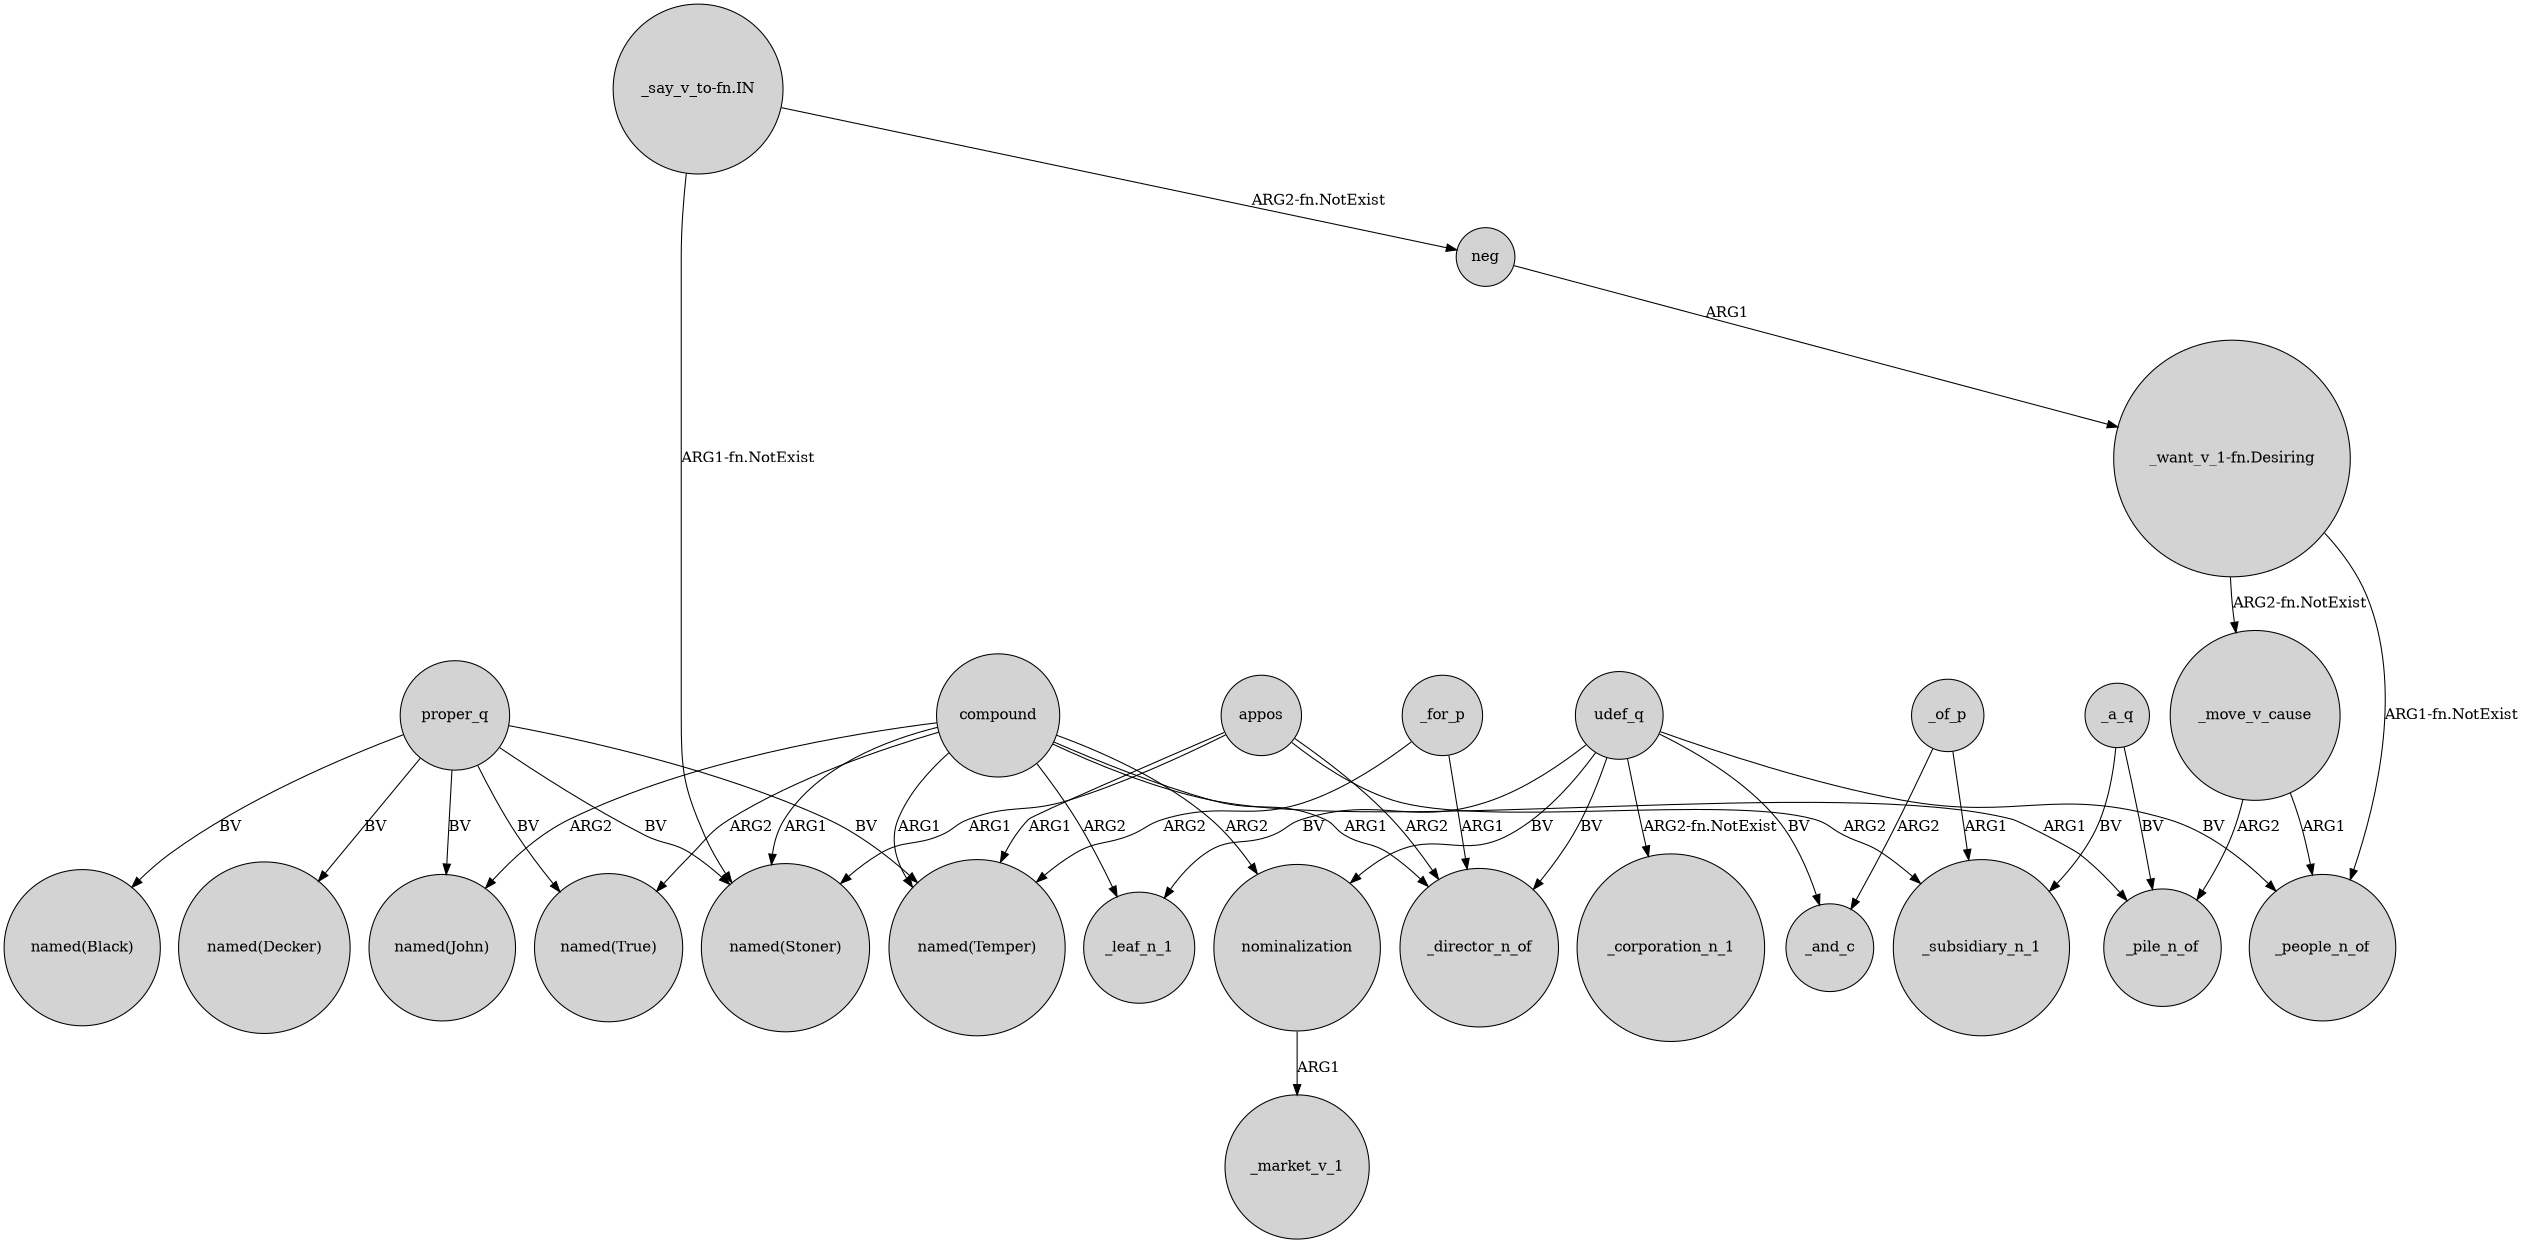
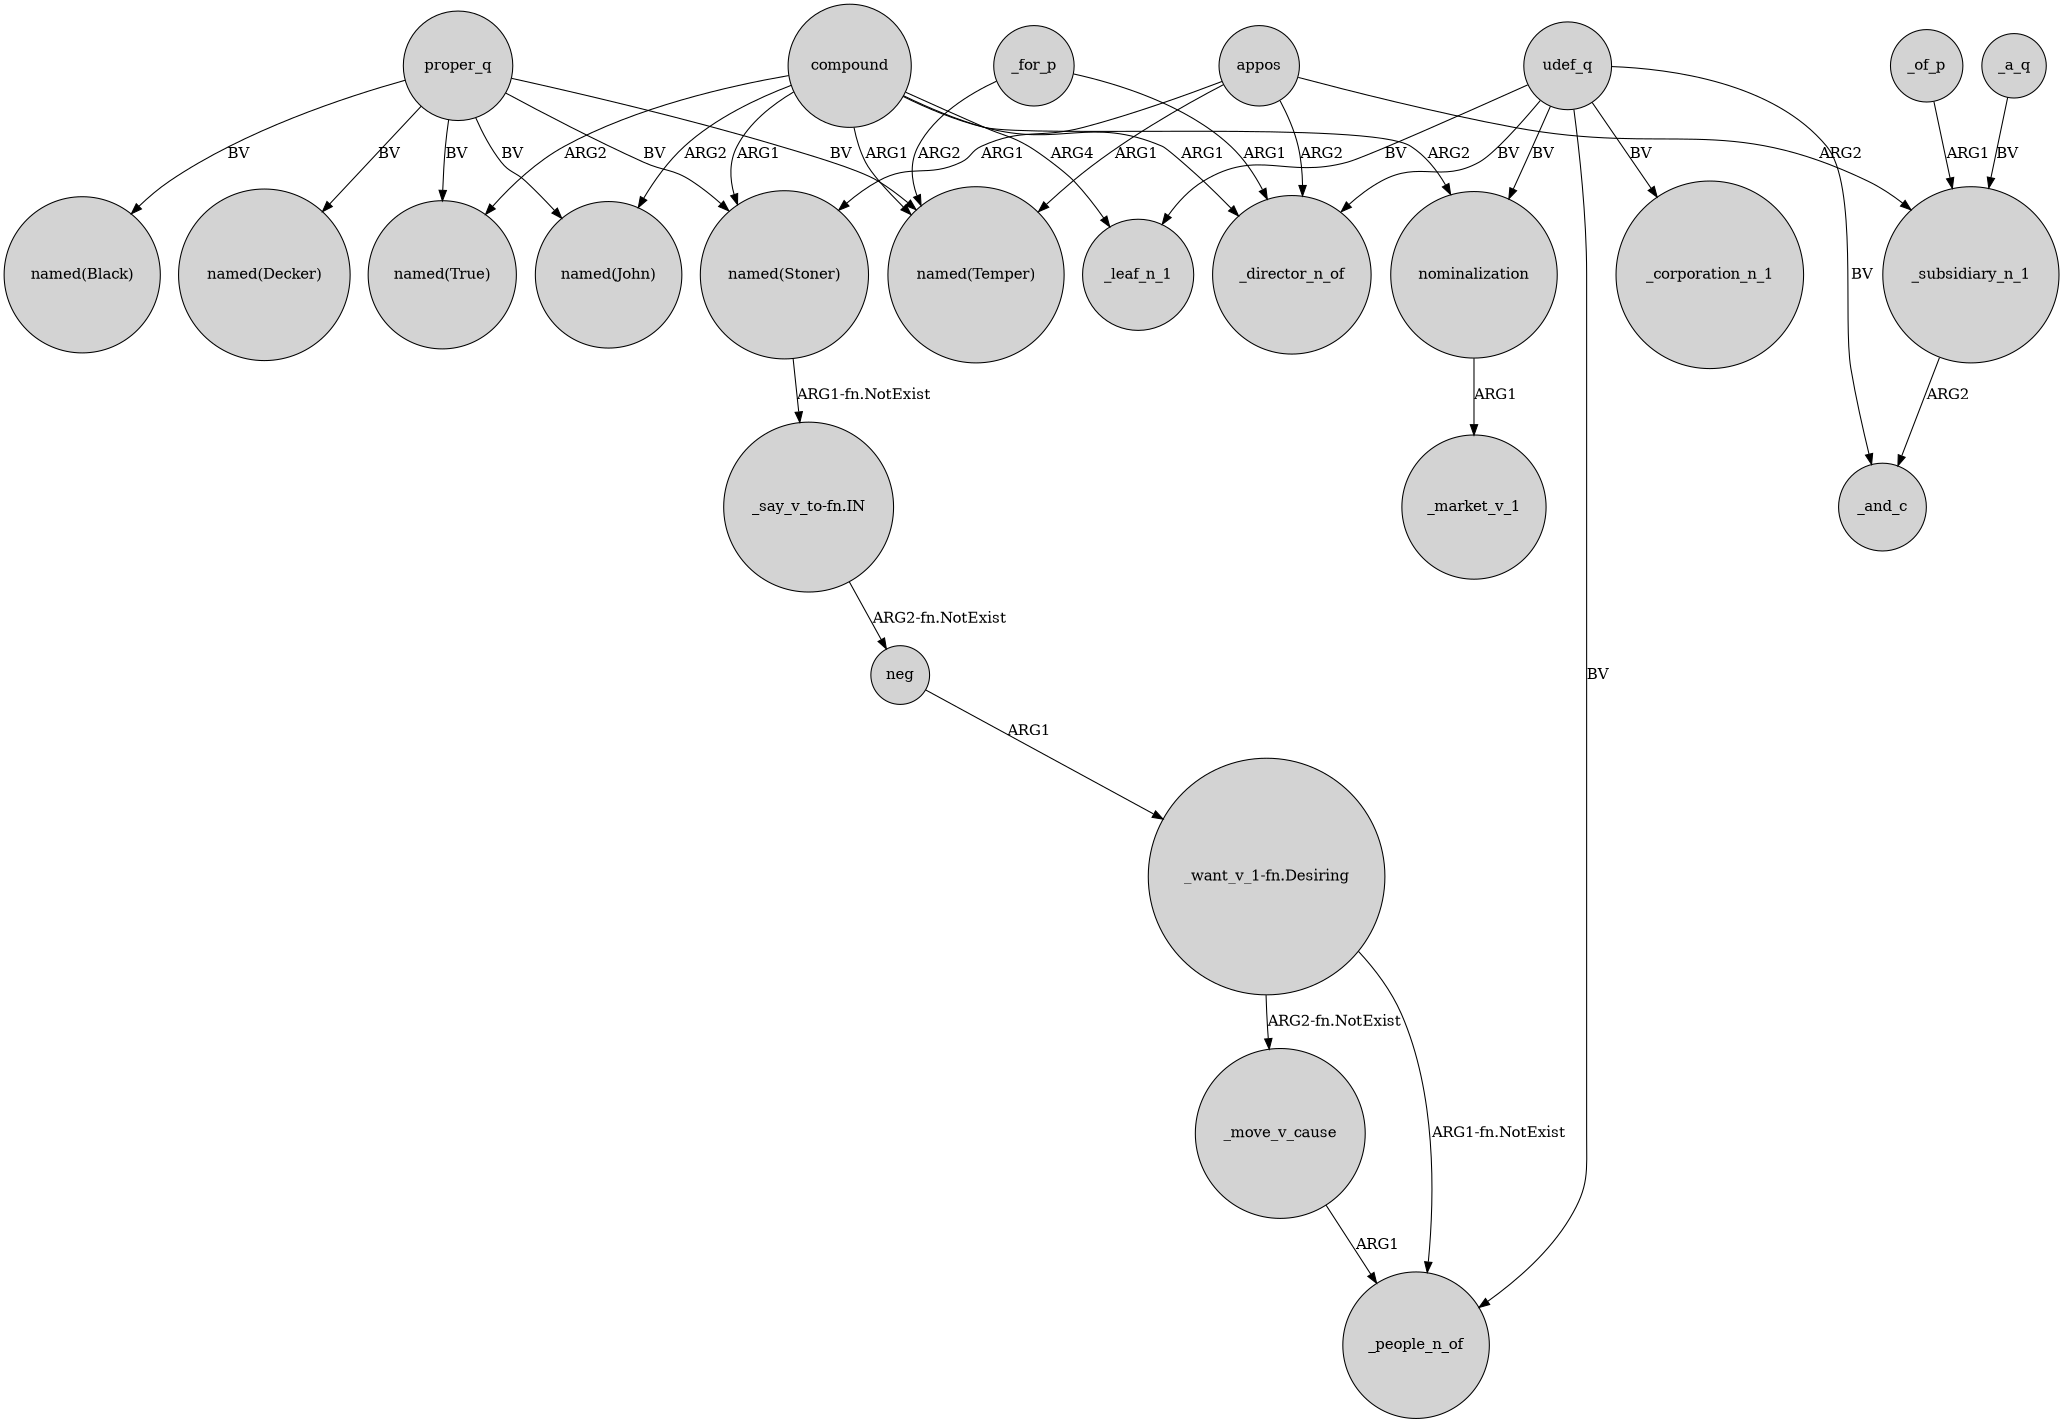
(681, 528) -> (796, 385)
(1896, 825) -> (1921, 407)
(1105, 827) -> (1072, 154)
(1710, 827) -> (1641, 154)
(2163, 948) -> none
